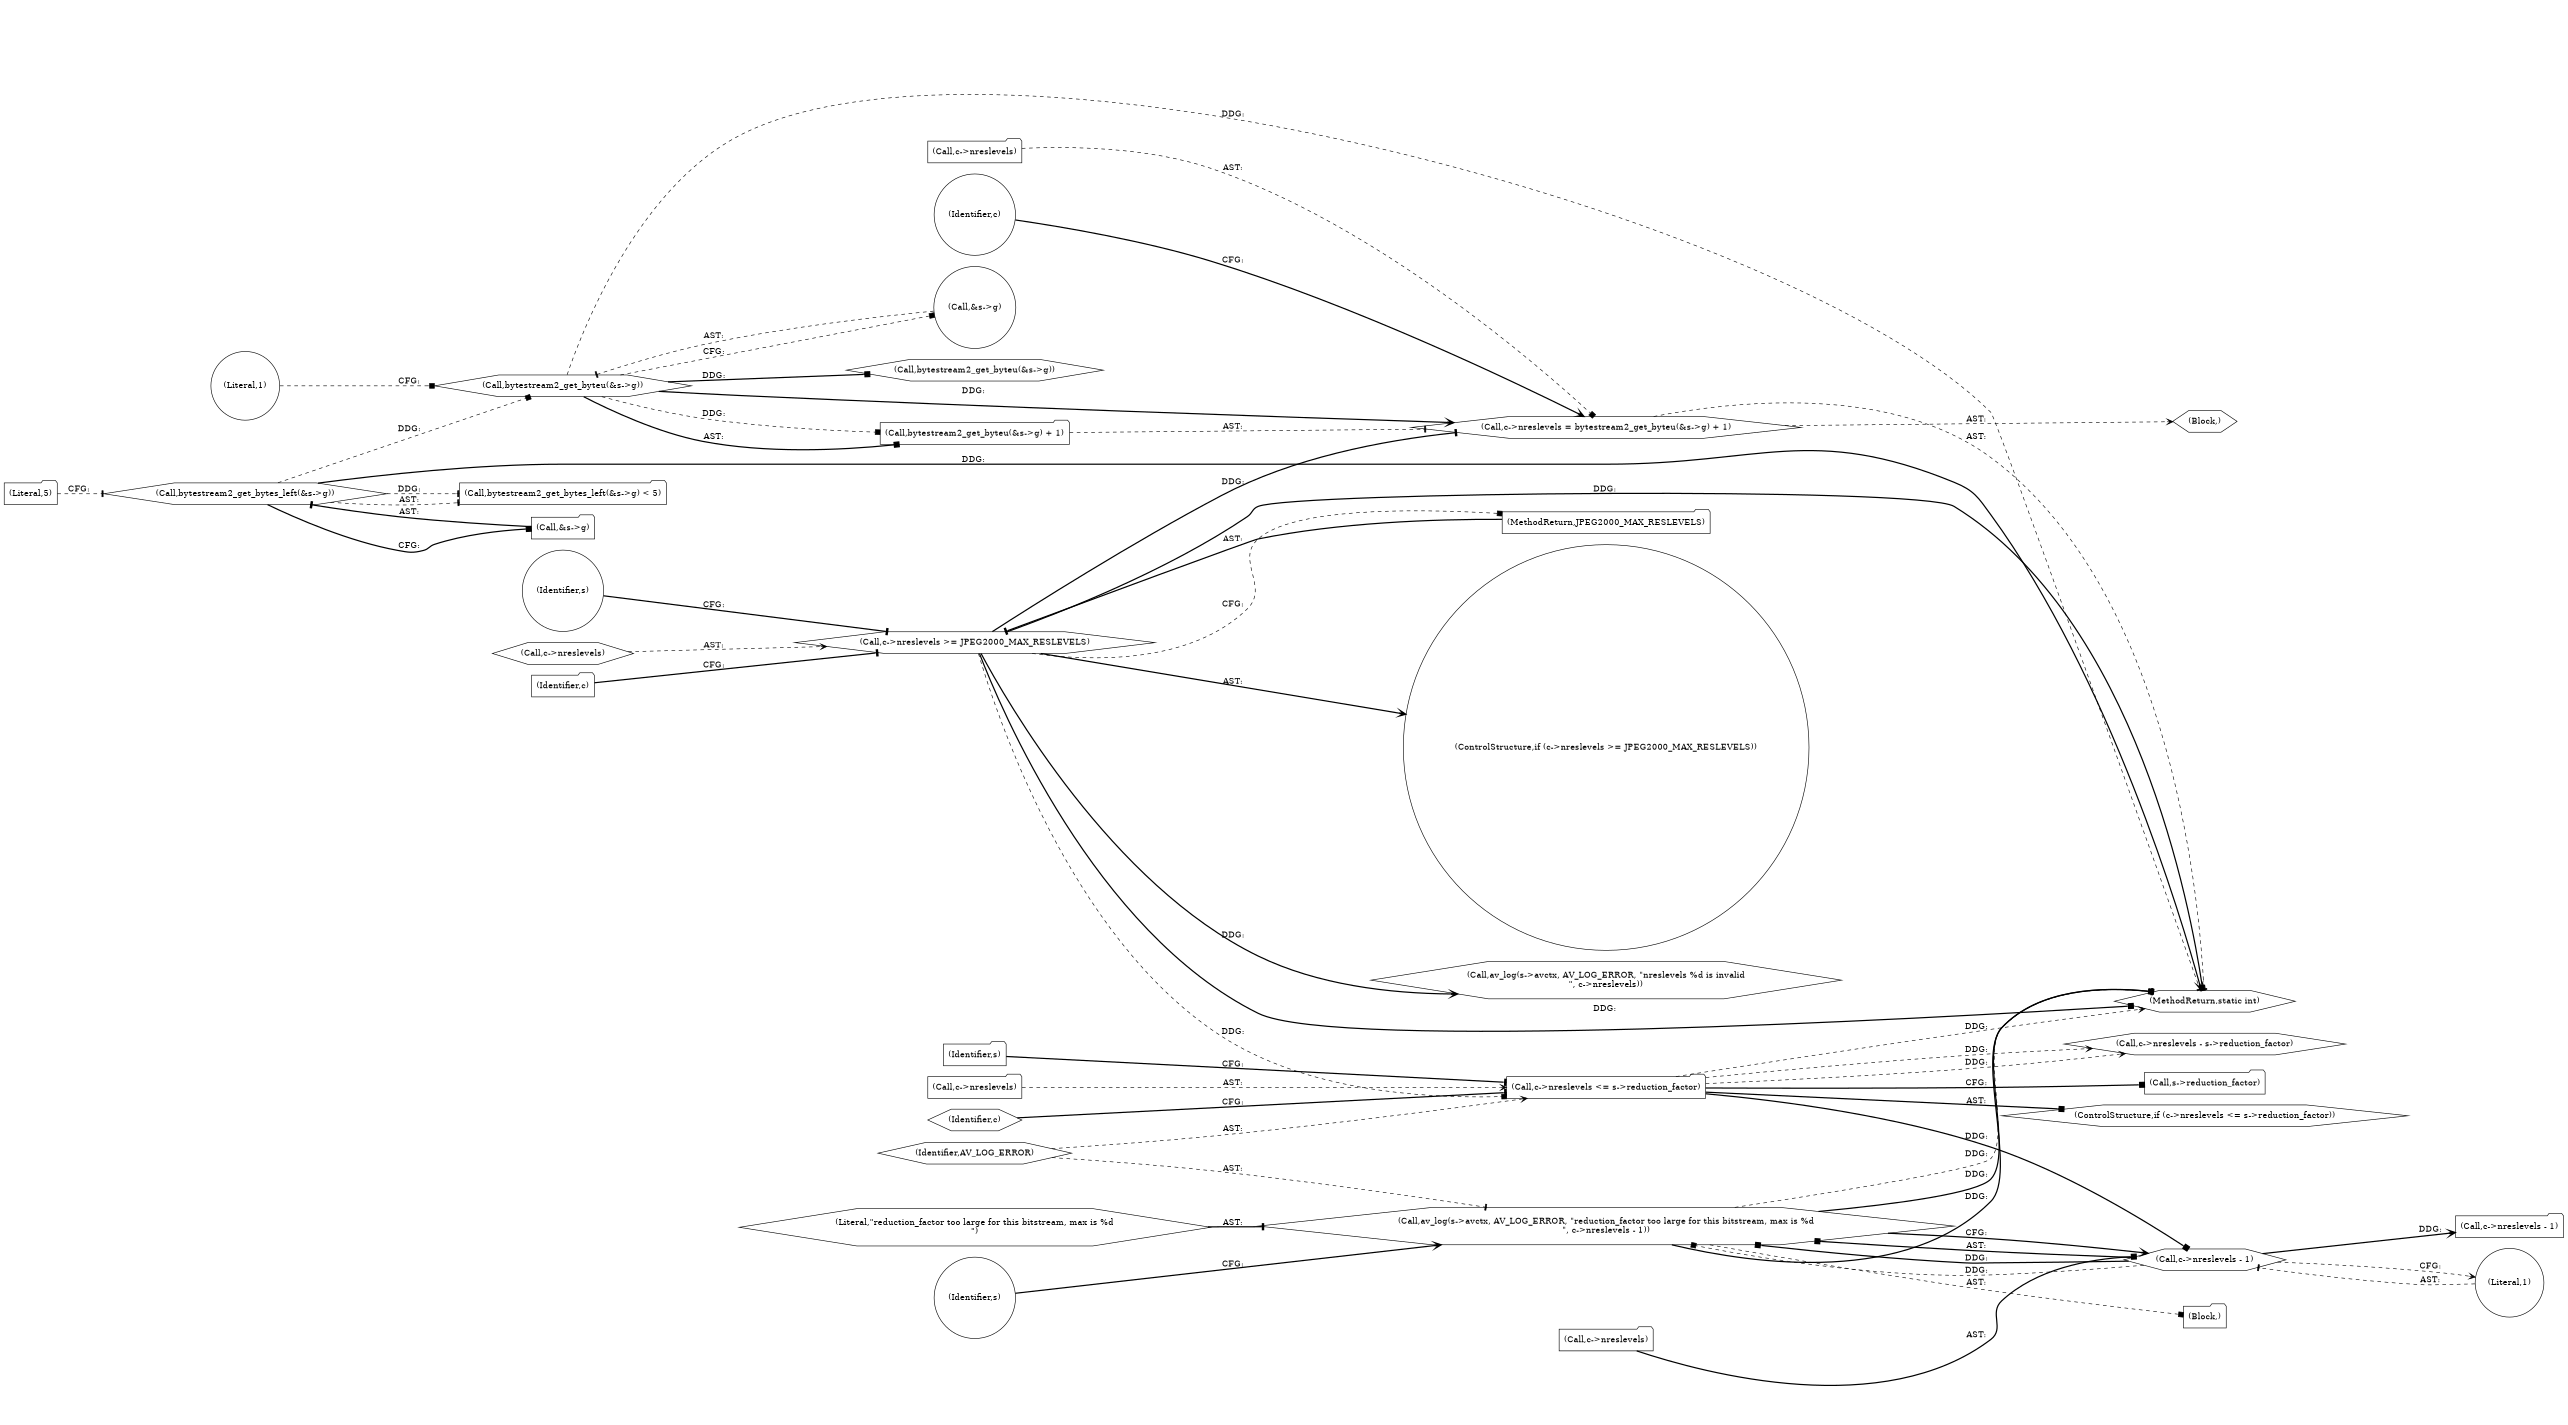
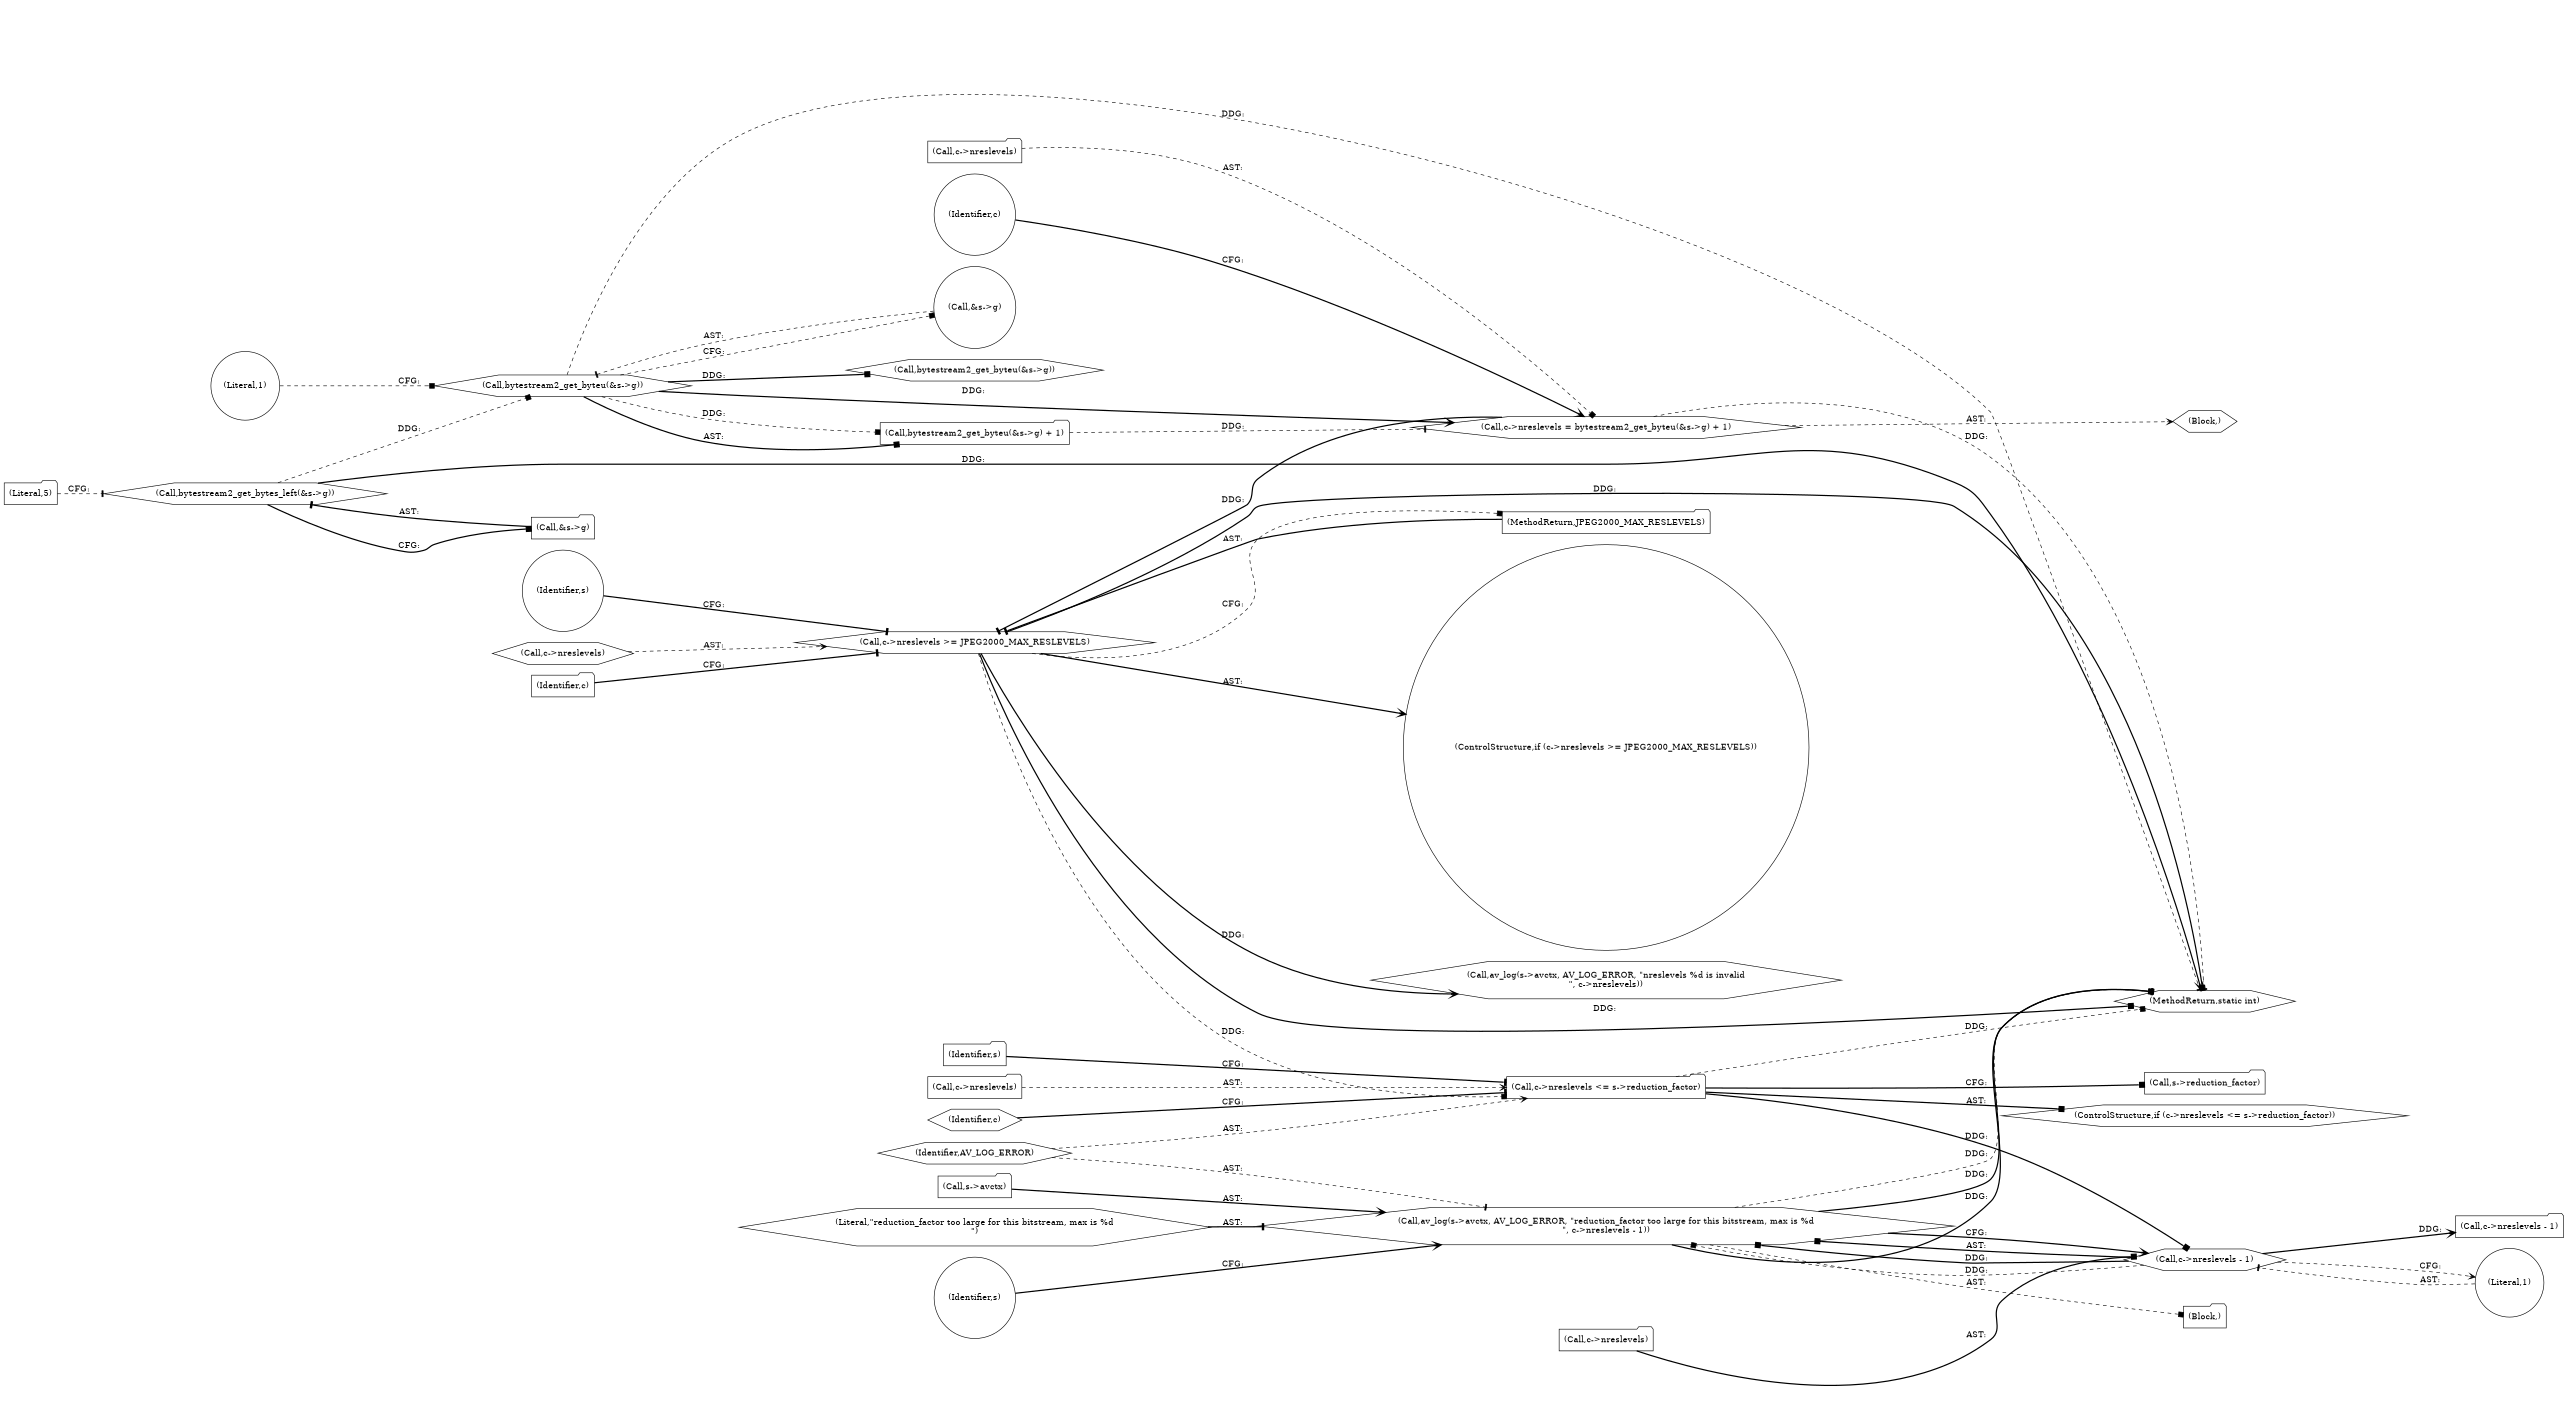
(1234, 427) -> (1234, 427)
(1978, 437) -> (1978, 437)
(563, 494) -> none
(1211, 501) -> (1250, 502)
(1907, 1041) -> (1907, 1041)
(2205, 1044) -> none
none -> (975, 1187)
